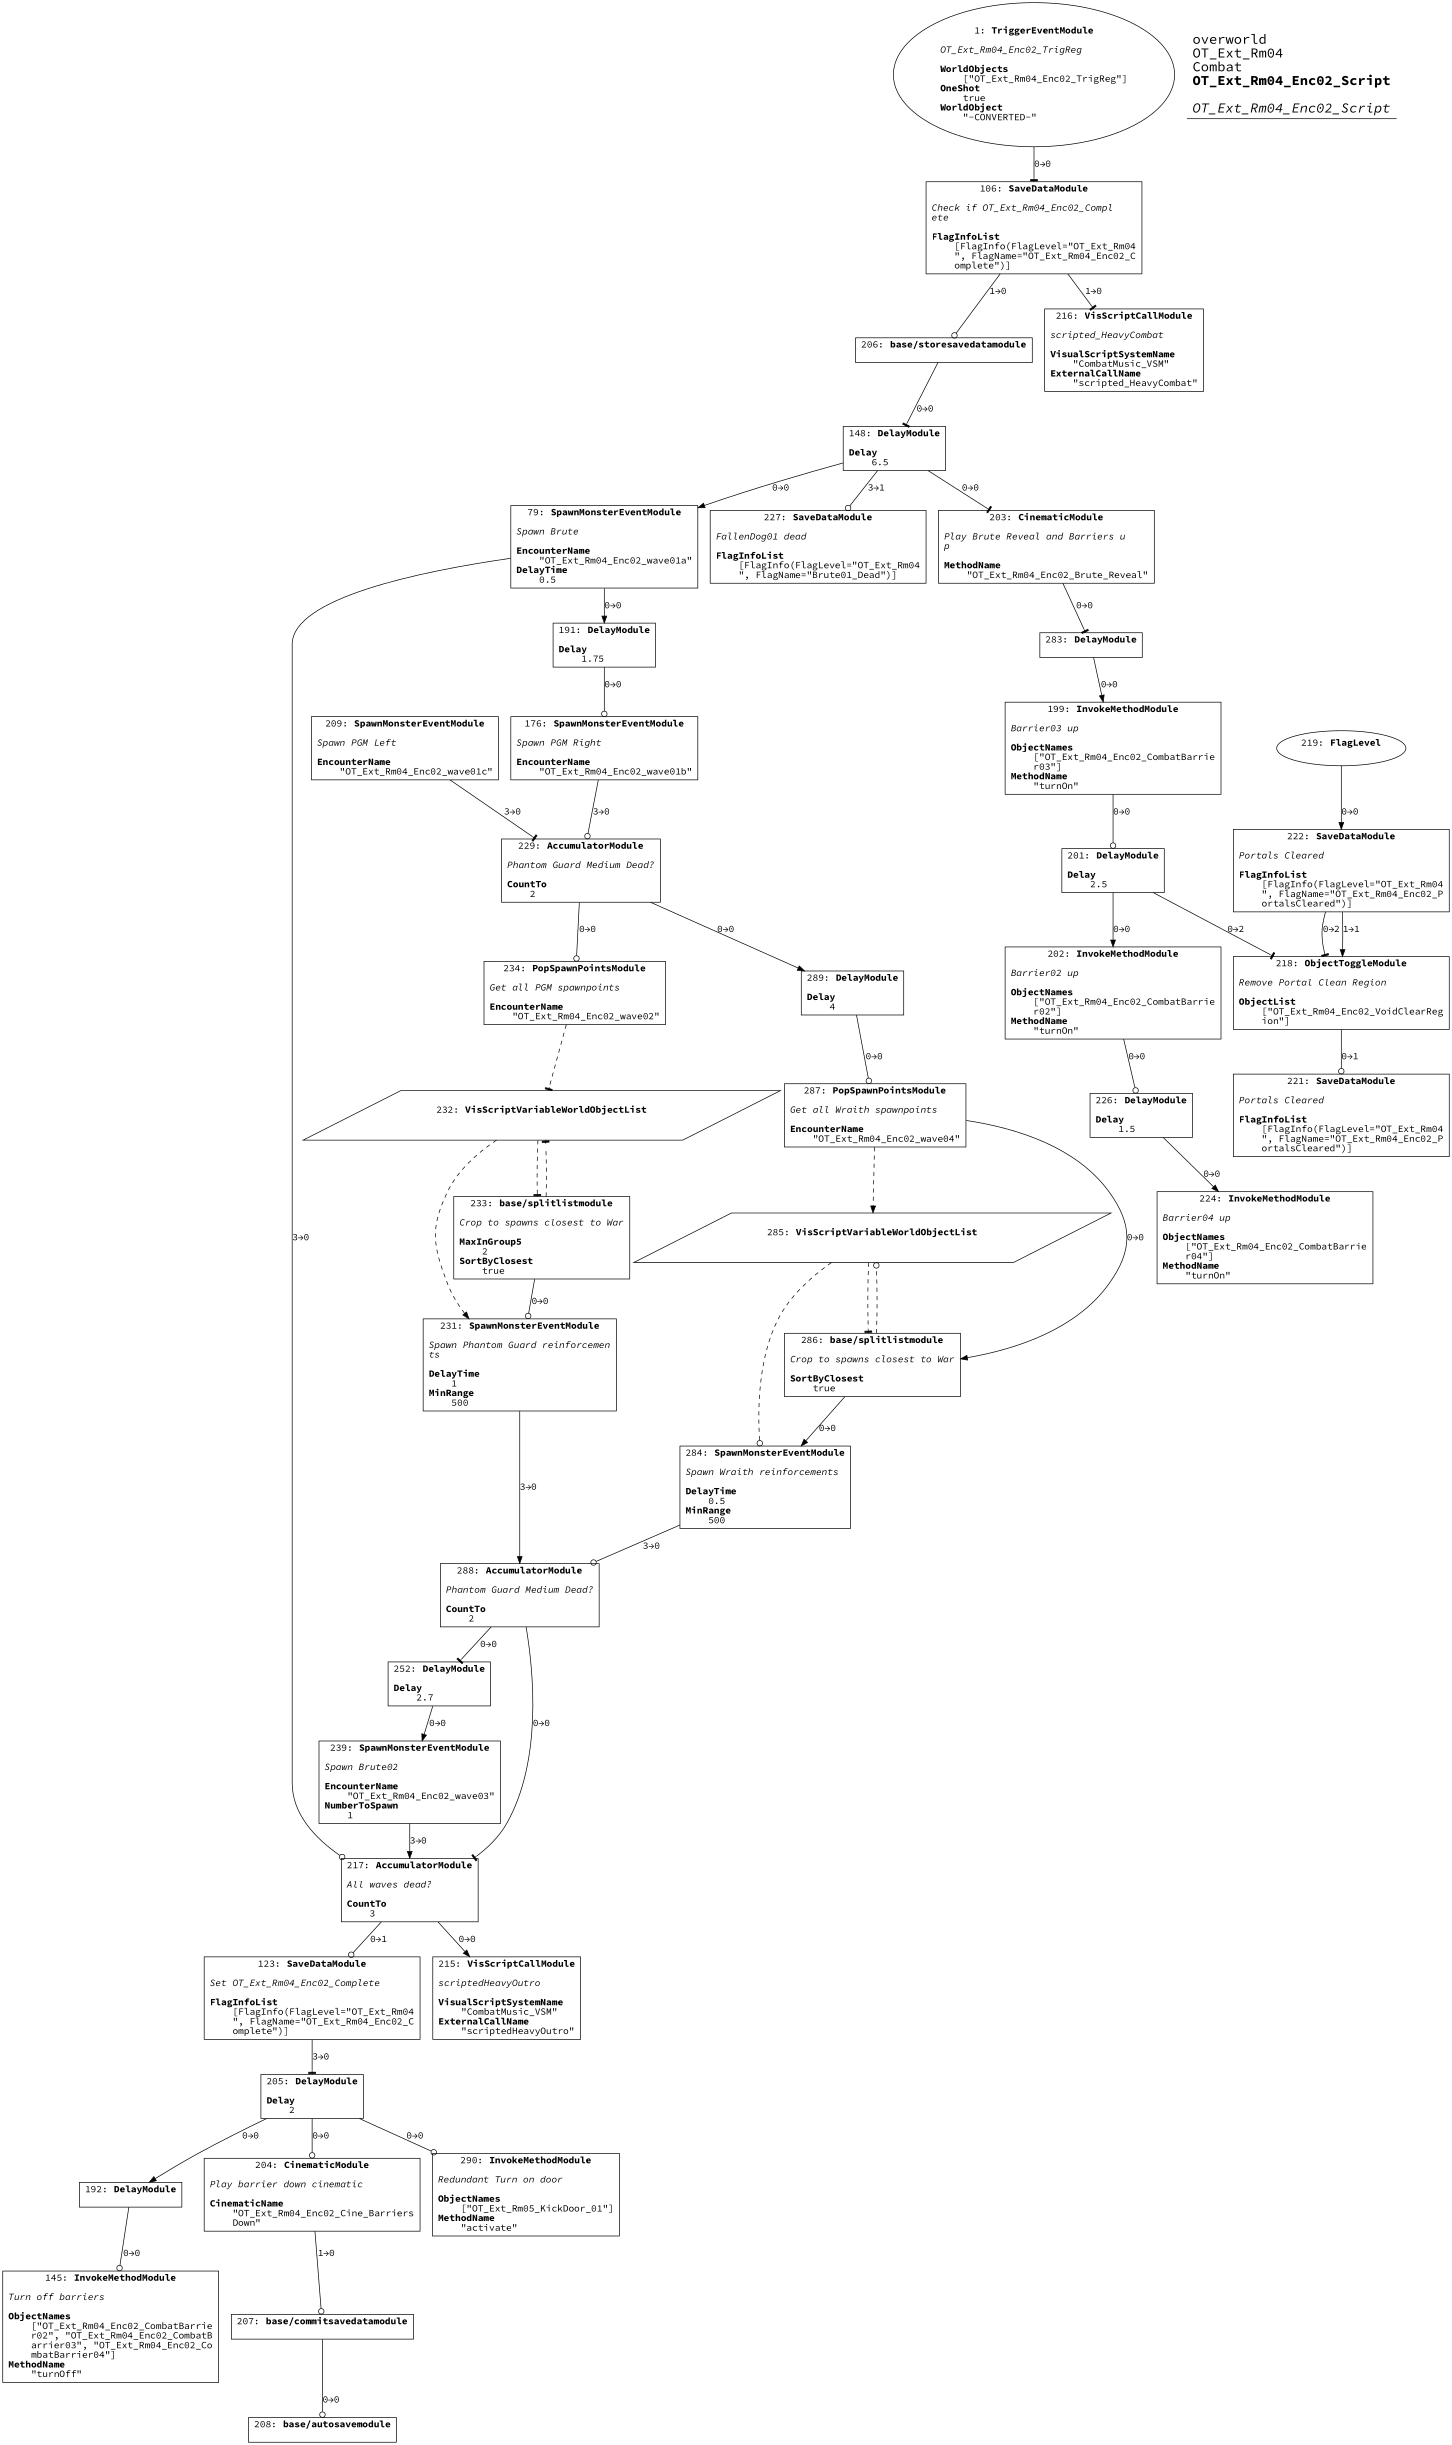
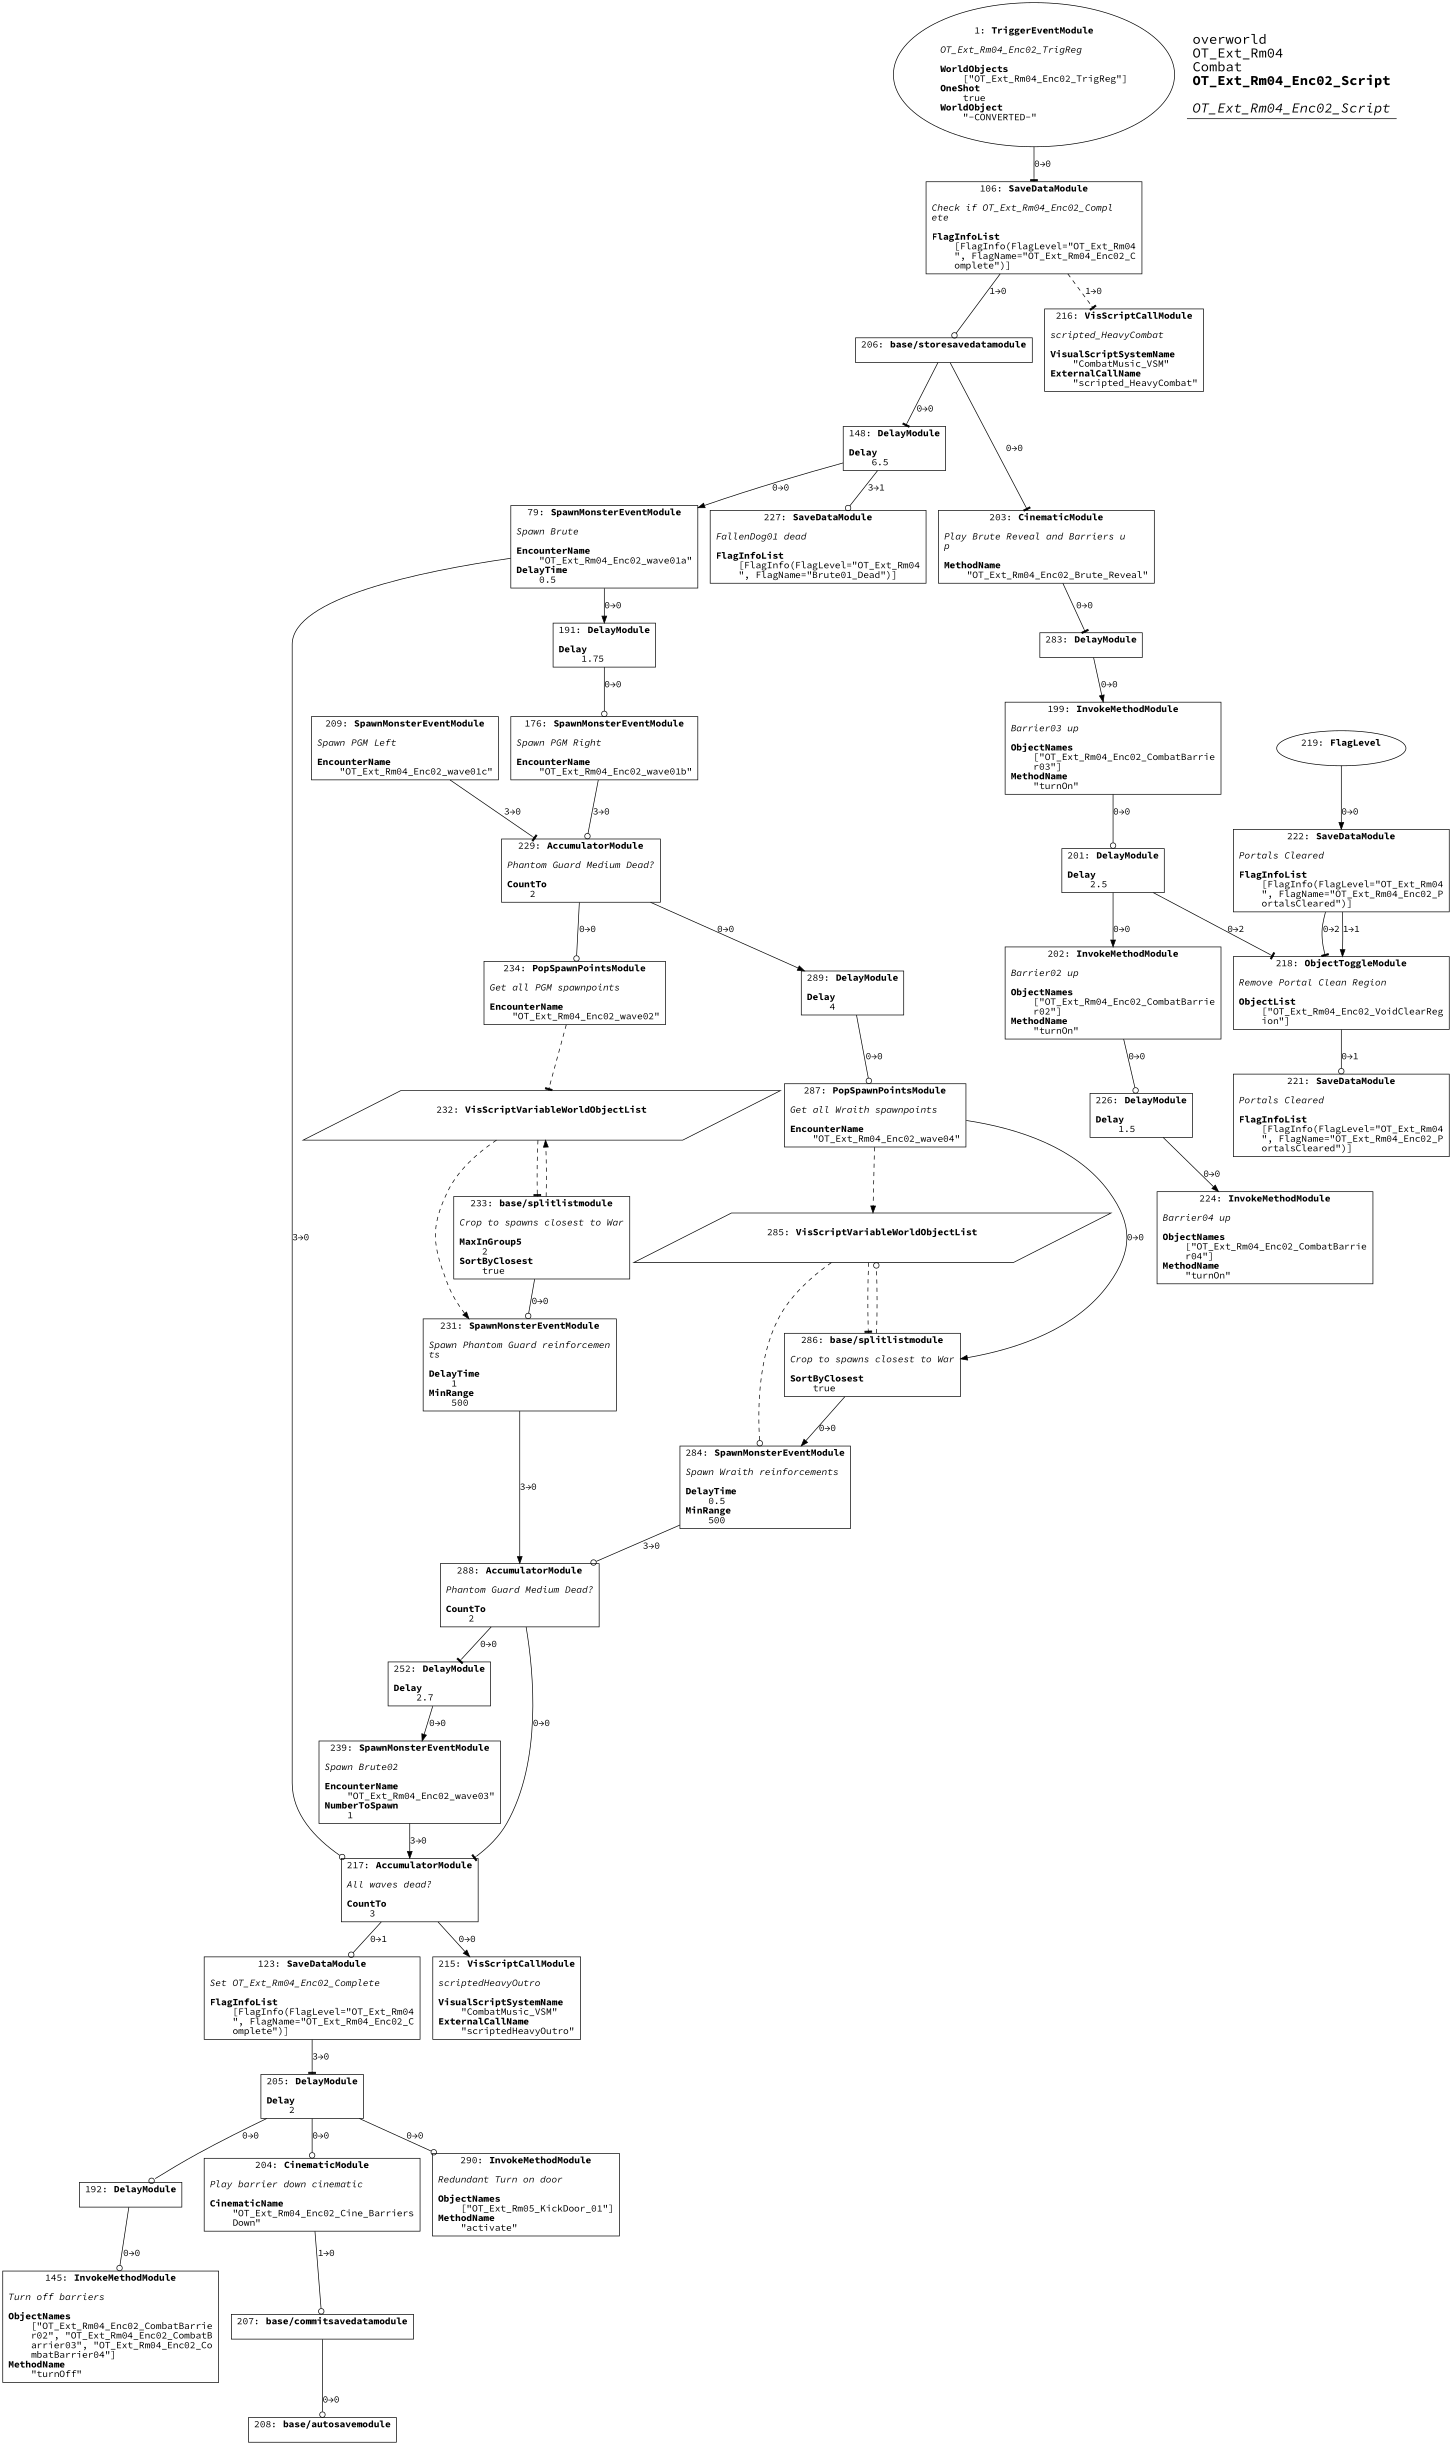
(1080, 290) -> (1080, 290)
(958, 490) -> (988, 435)
(546, 1172) -> (546, 1172)
(210, 2147) -> (210, 2147)
